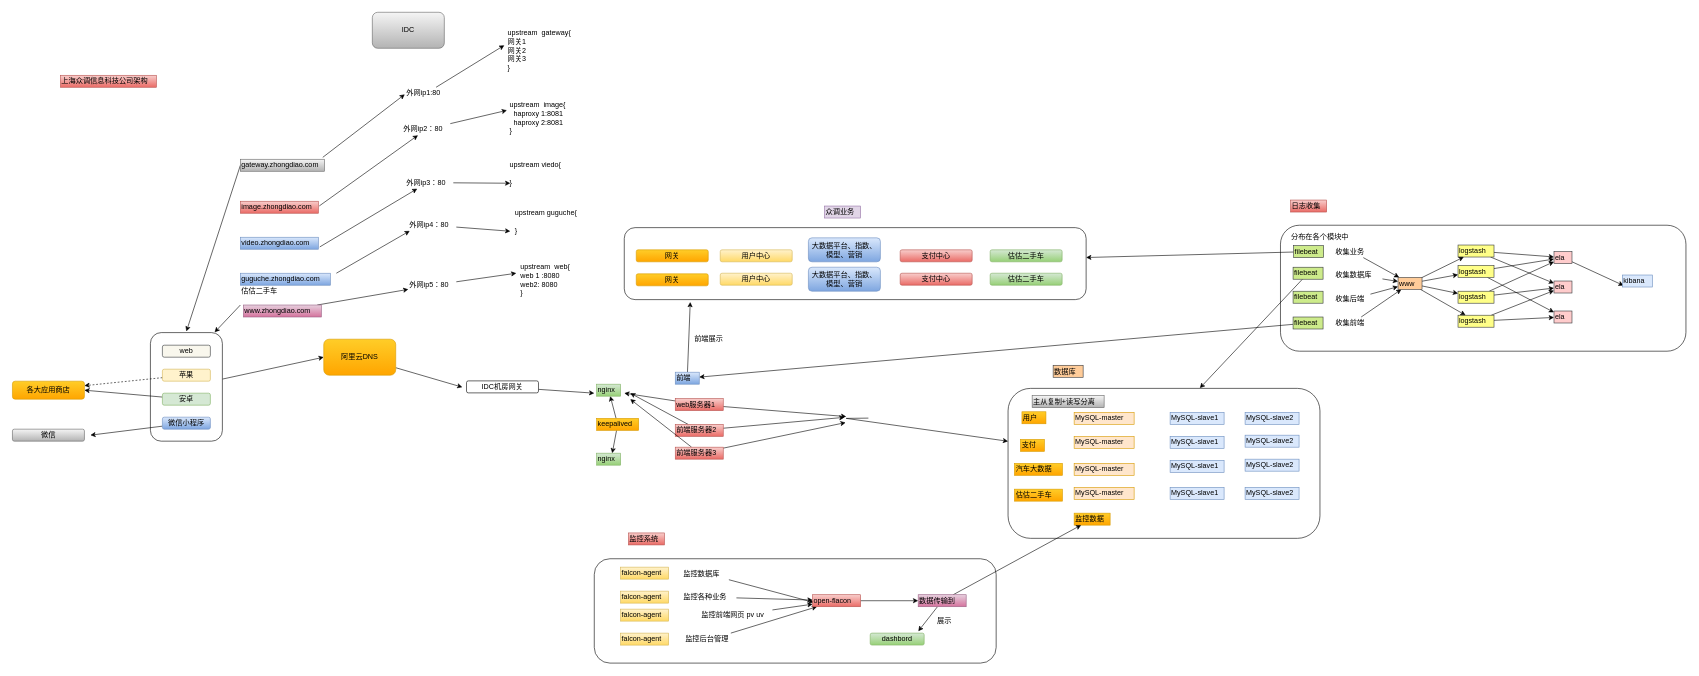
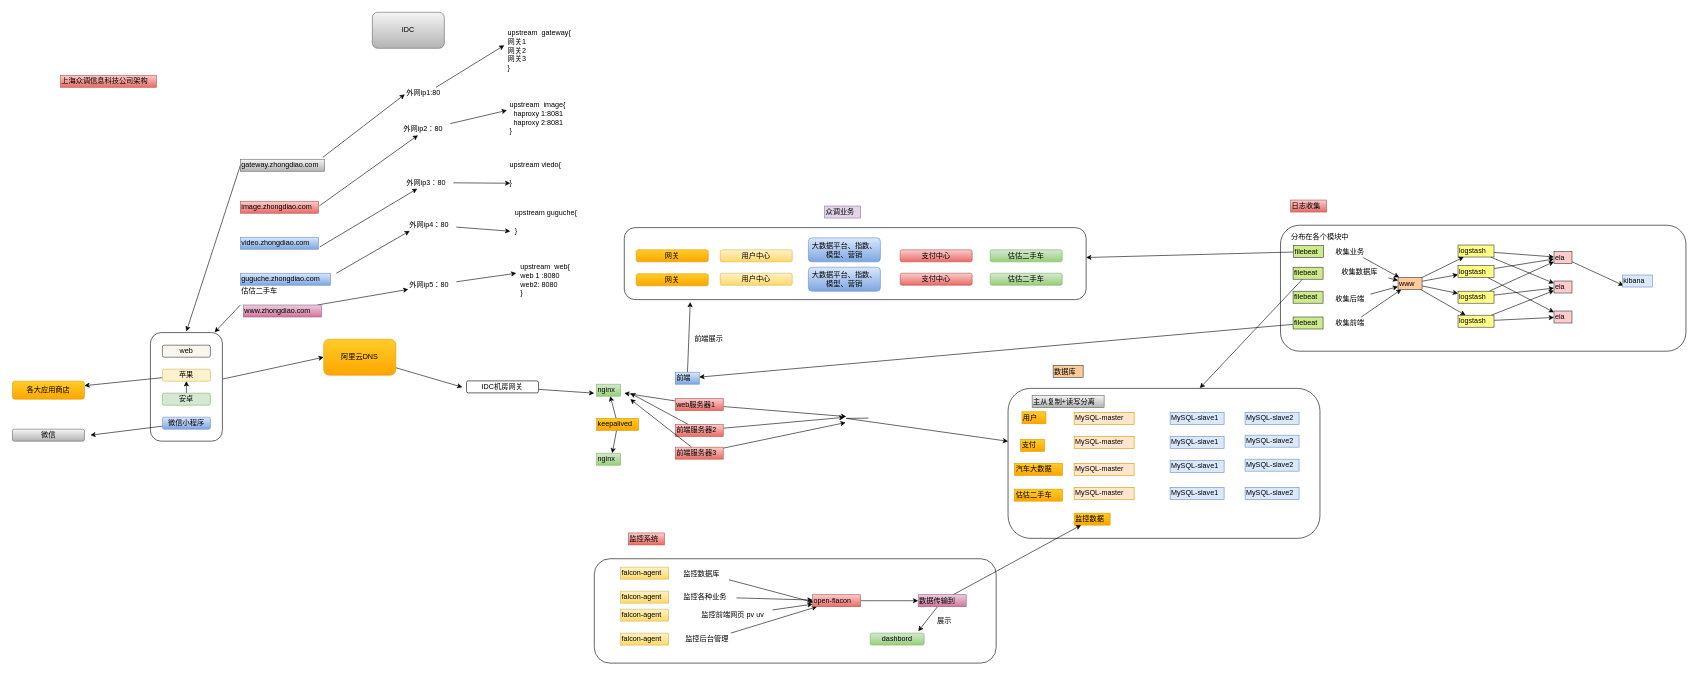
(1359, 275) -> (1365, 272)
(125, 382) -> (125, 382)
(124, 394) -> (186, 389)
